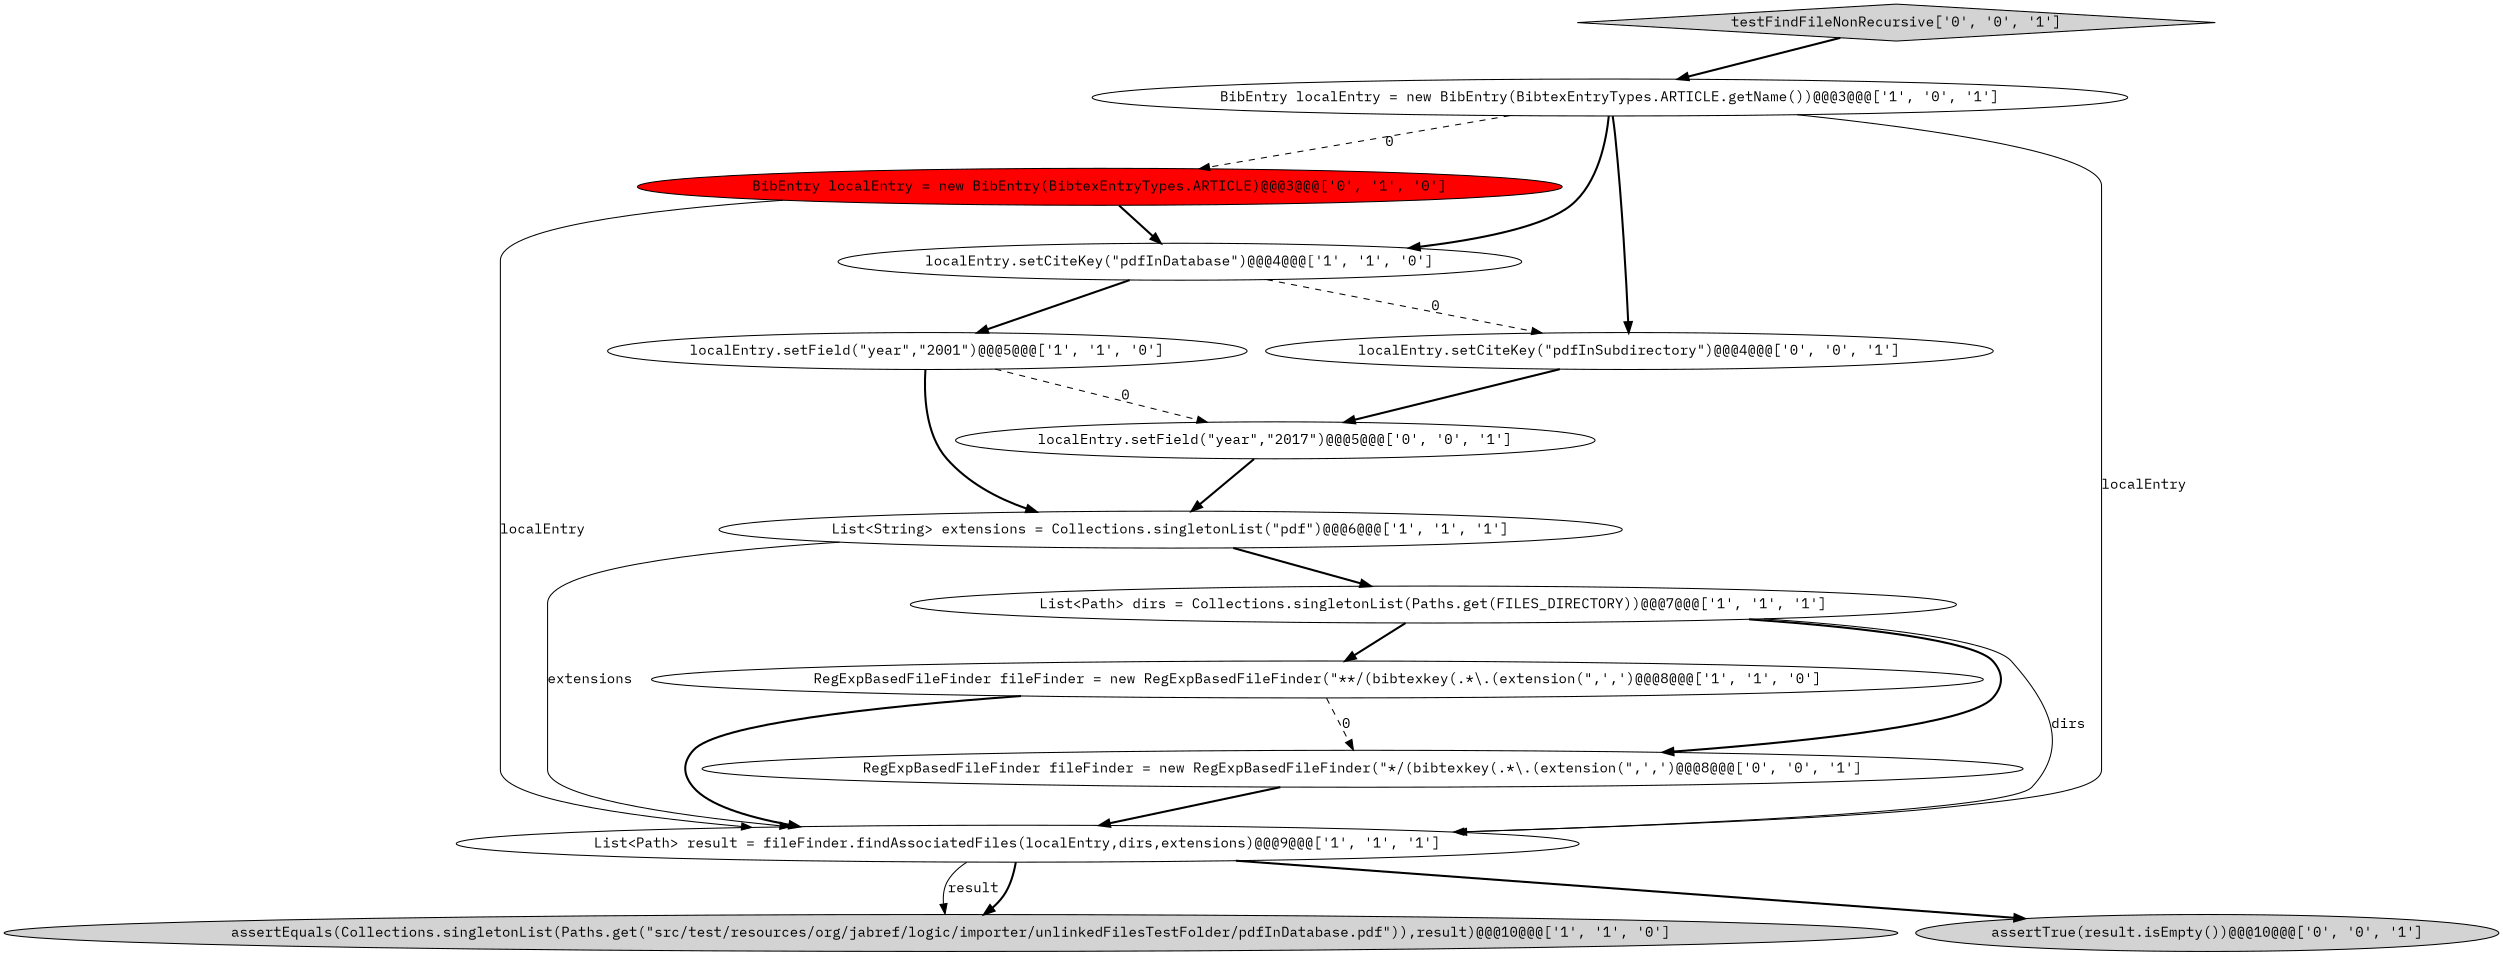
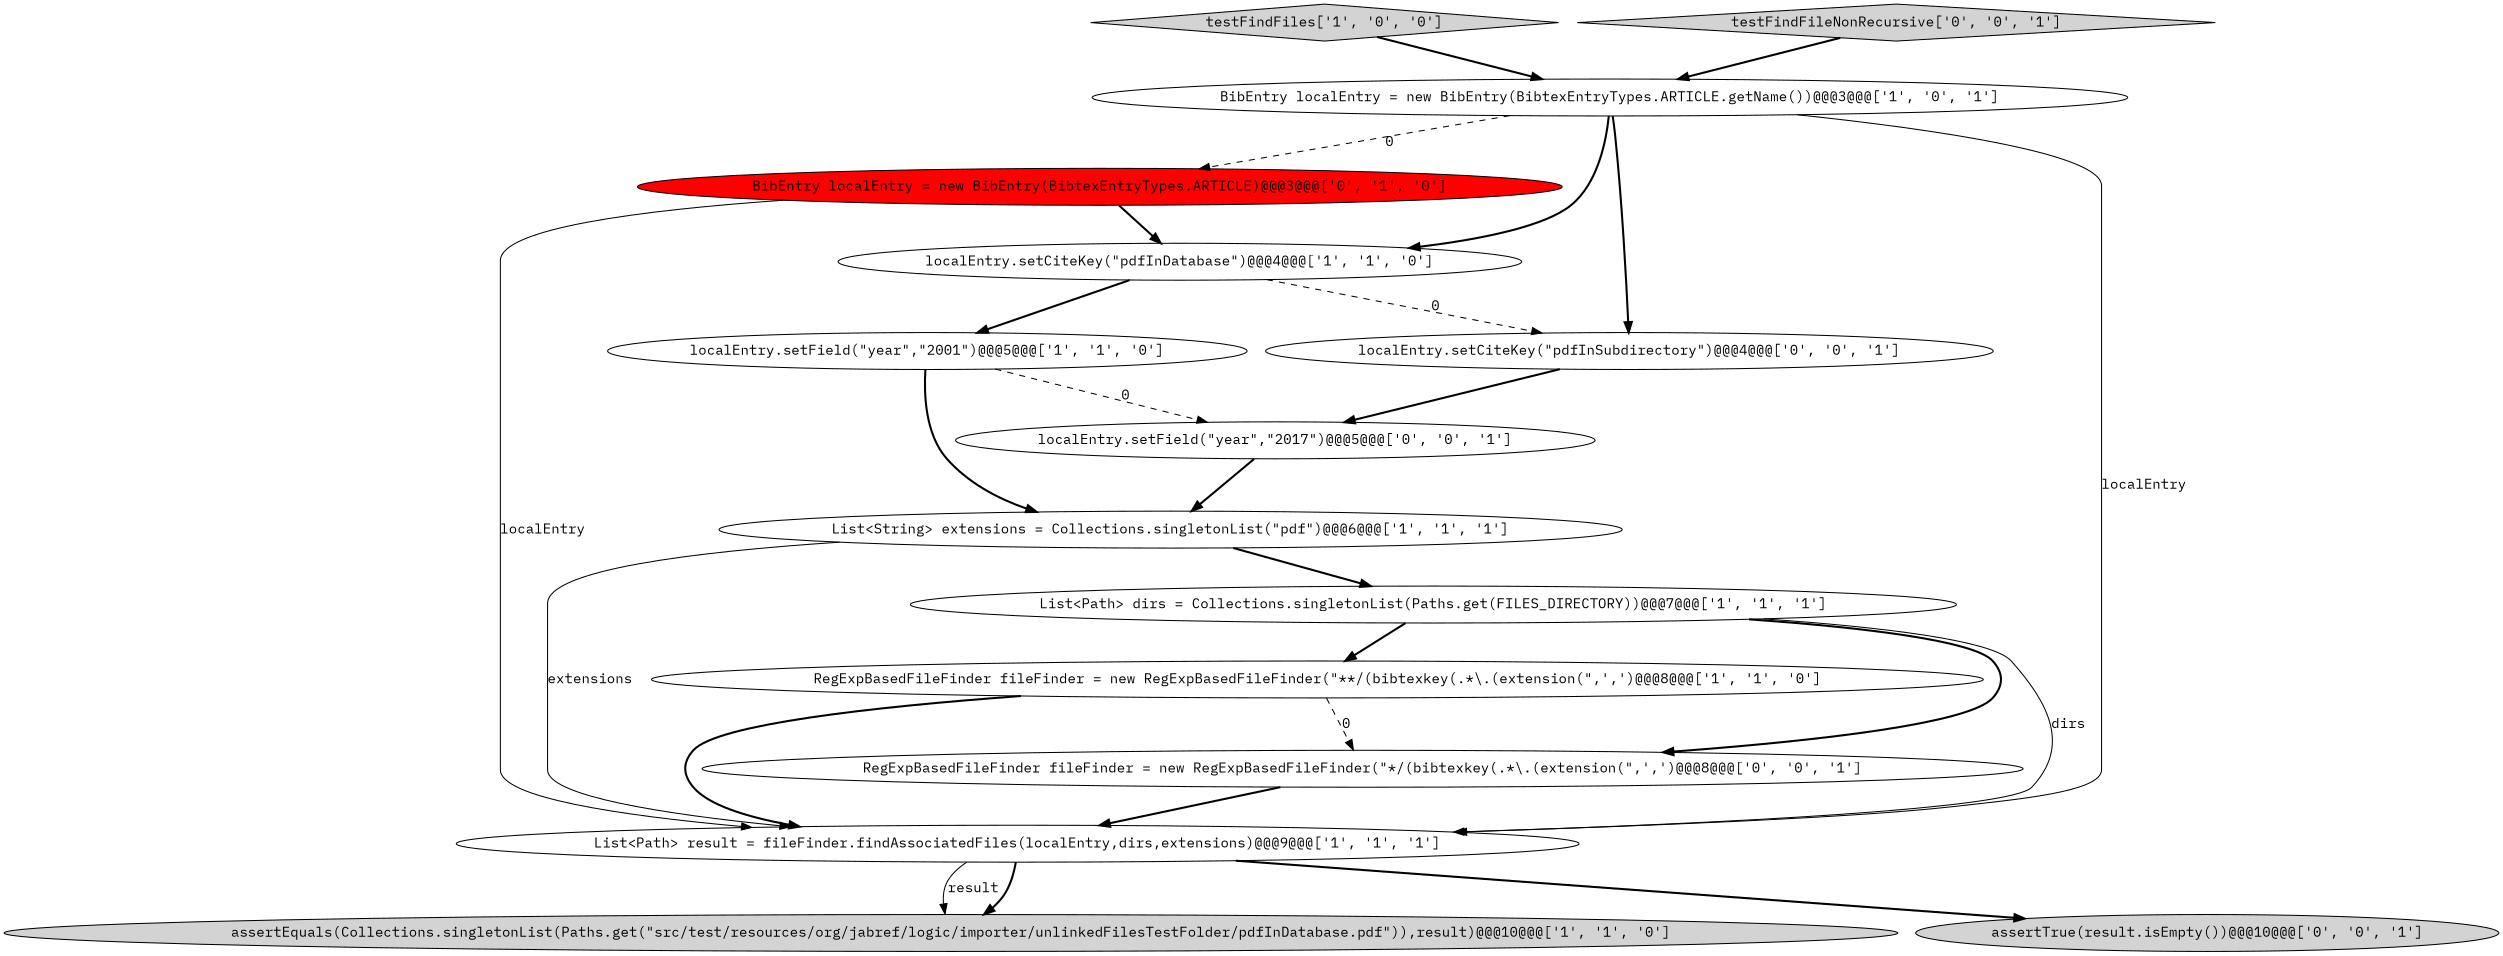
none -> (1325, 23)
